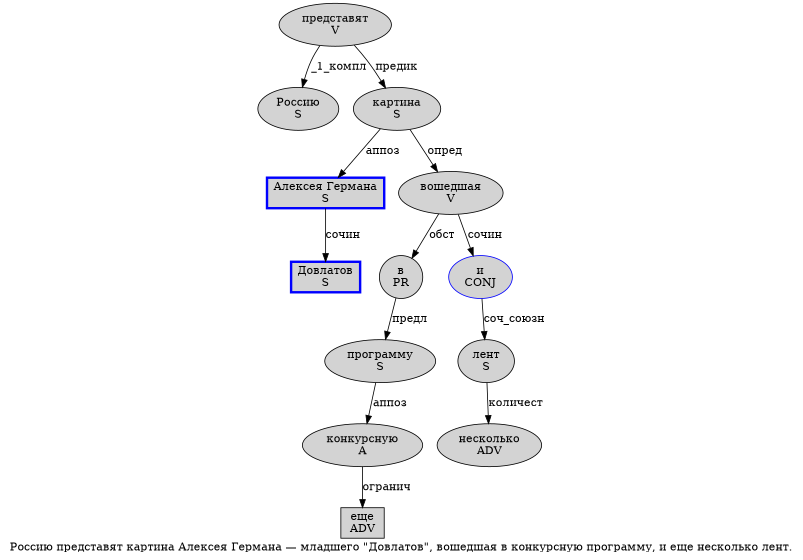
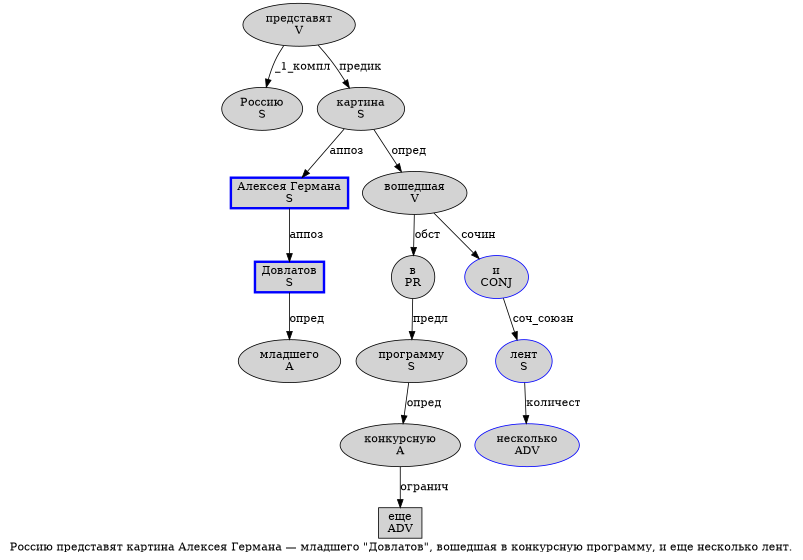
(343, 235) -> (307, 235)
none -> (289, 361)
(486, 361) -> (524, 361)
(390, 403) -> (424, 403)
(489, 445) -> (527, 445)
